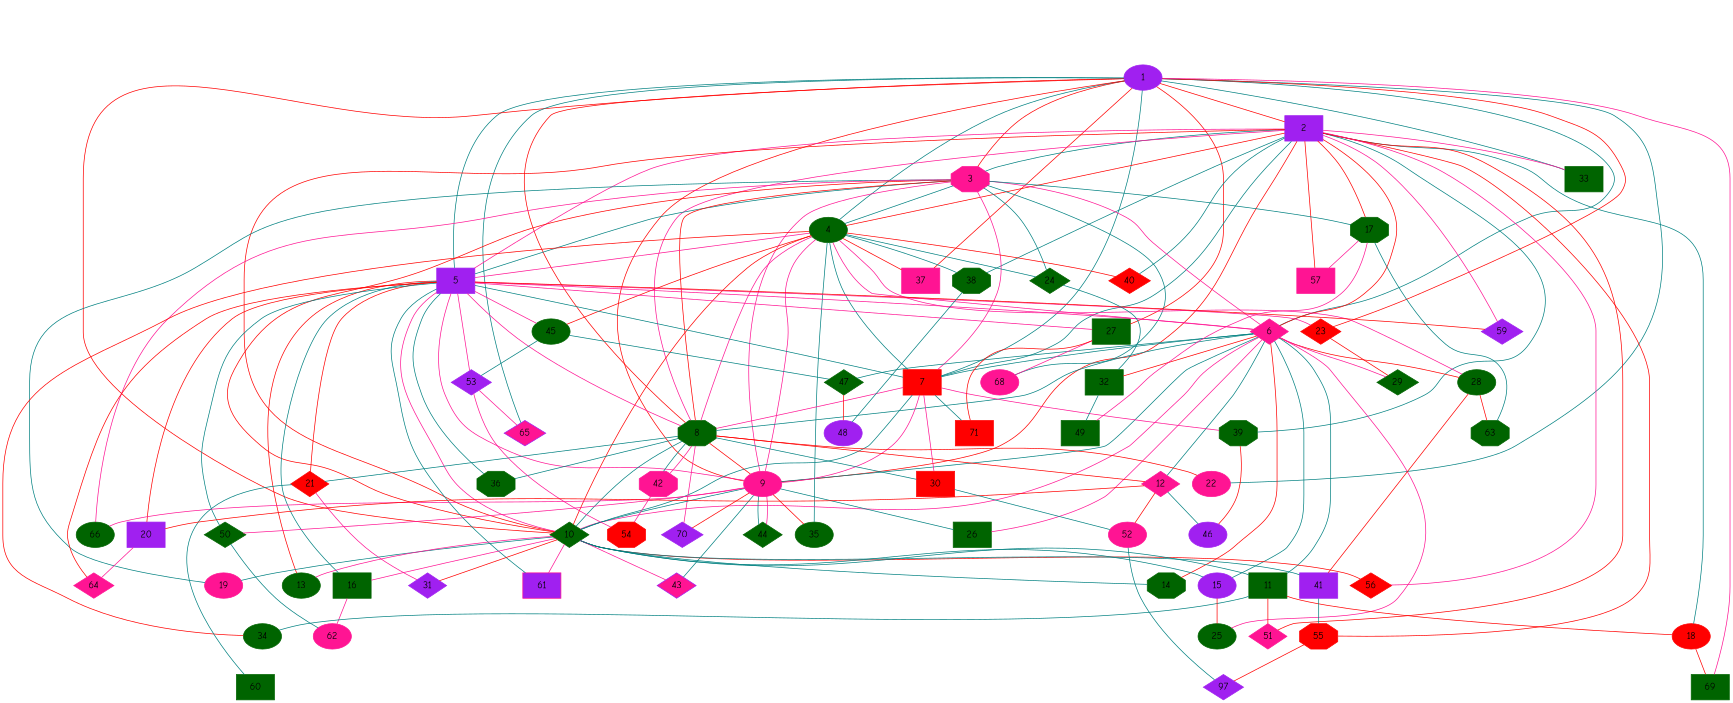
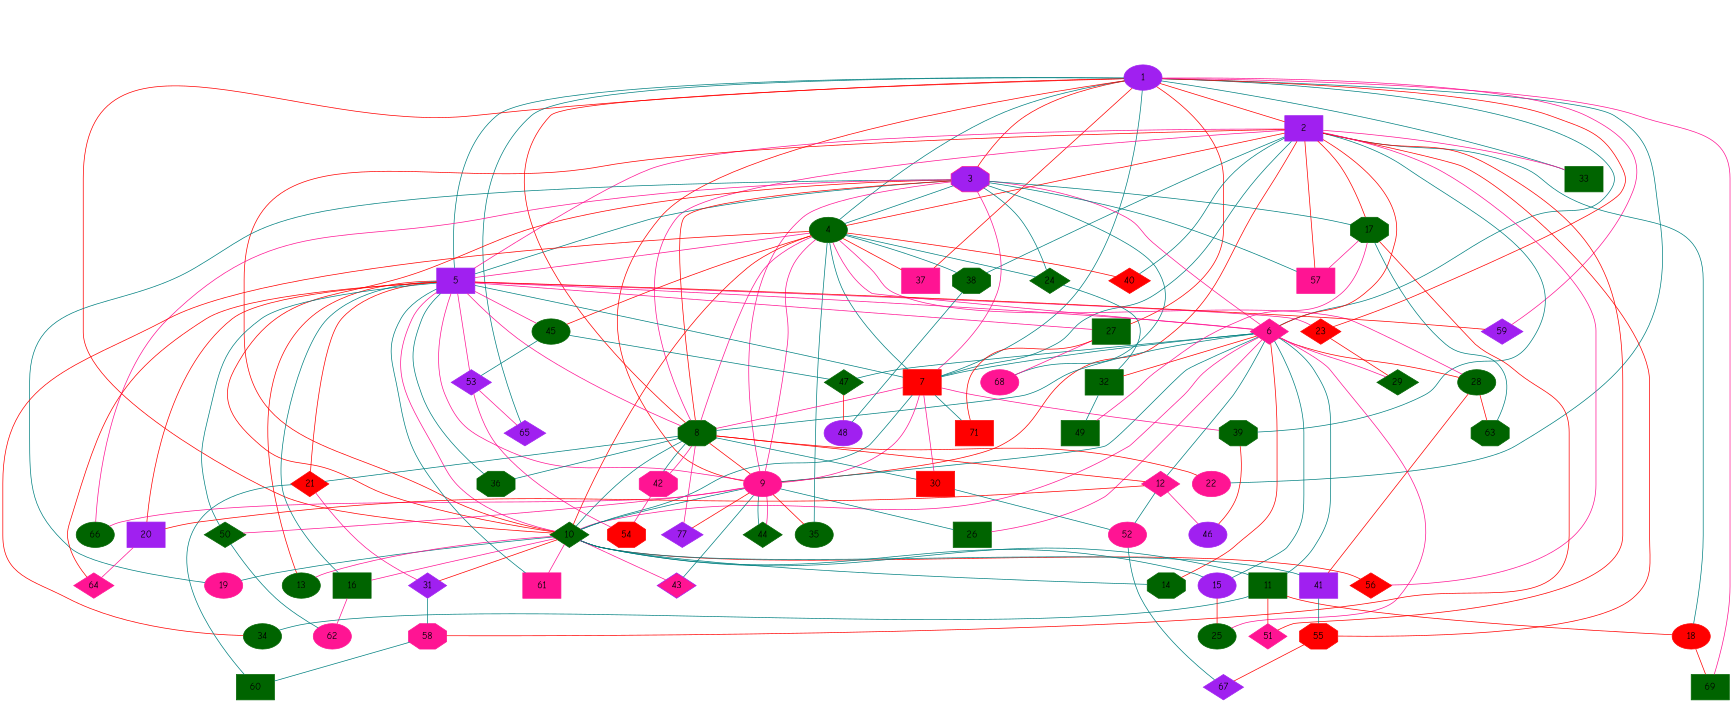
(1134, 142) -> (1146, 215)
(970, 179) -> (970, 179)
(1426, 212) -> (1568, 110)
(525, 433) -> (525, 433)
(1145, 508) -> (1145, 508)
(1183, 508) -> (1183, 508)
(682, 535) -> (682, 535)
(542, 586) -> (542, 586)
none -> (428, 636)
(1223, 687) -> (1223, 687)
